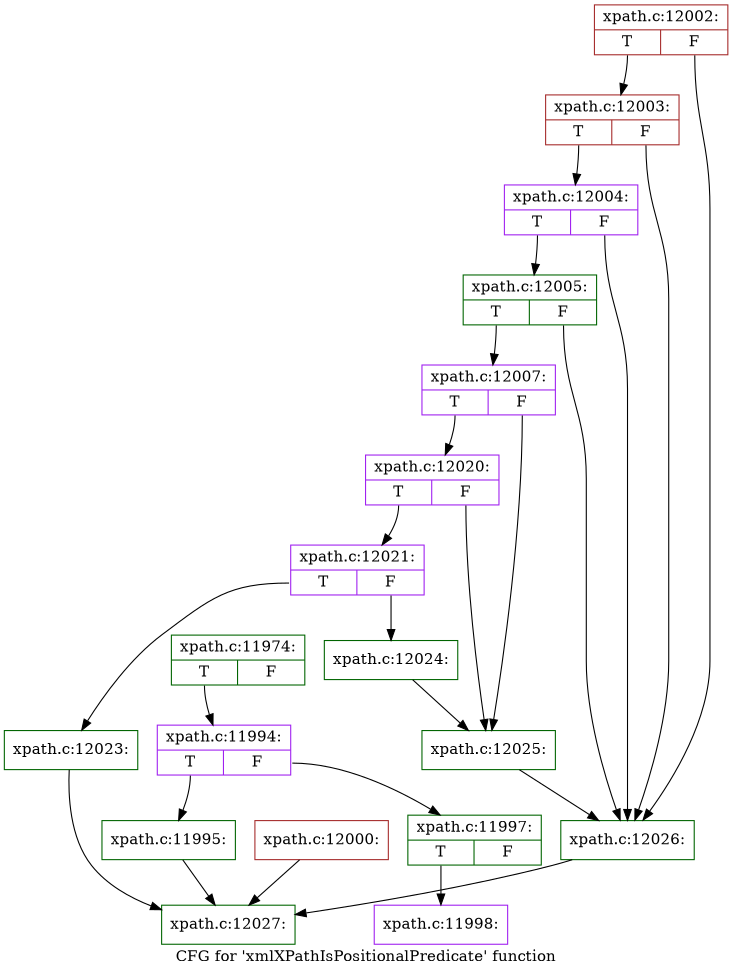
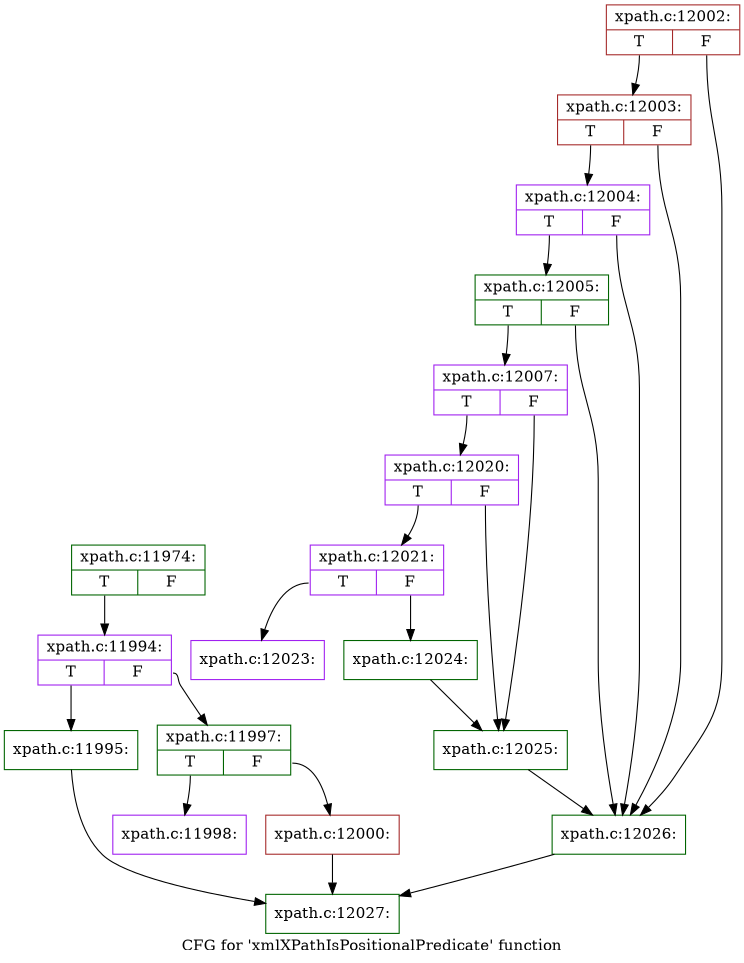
(71, 750) -> (258, 660)
none -> (316, 778)
(84, 854) -> none
